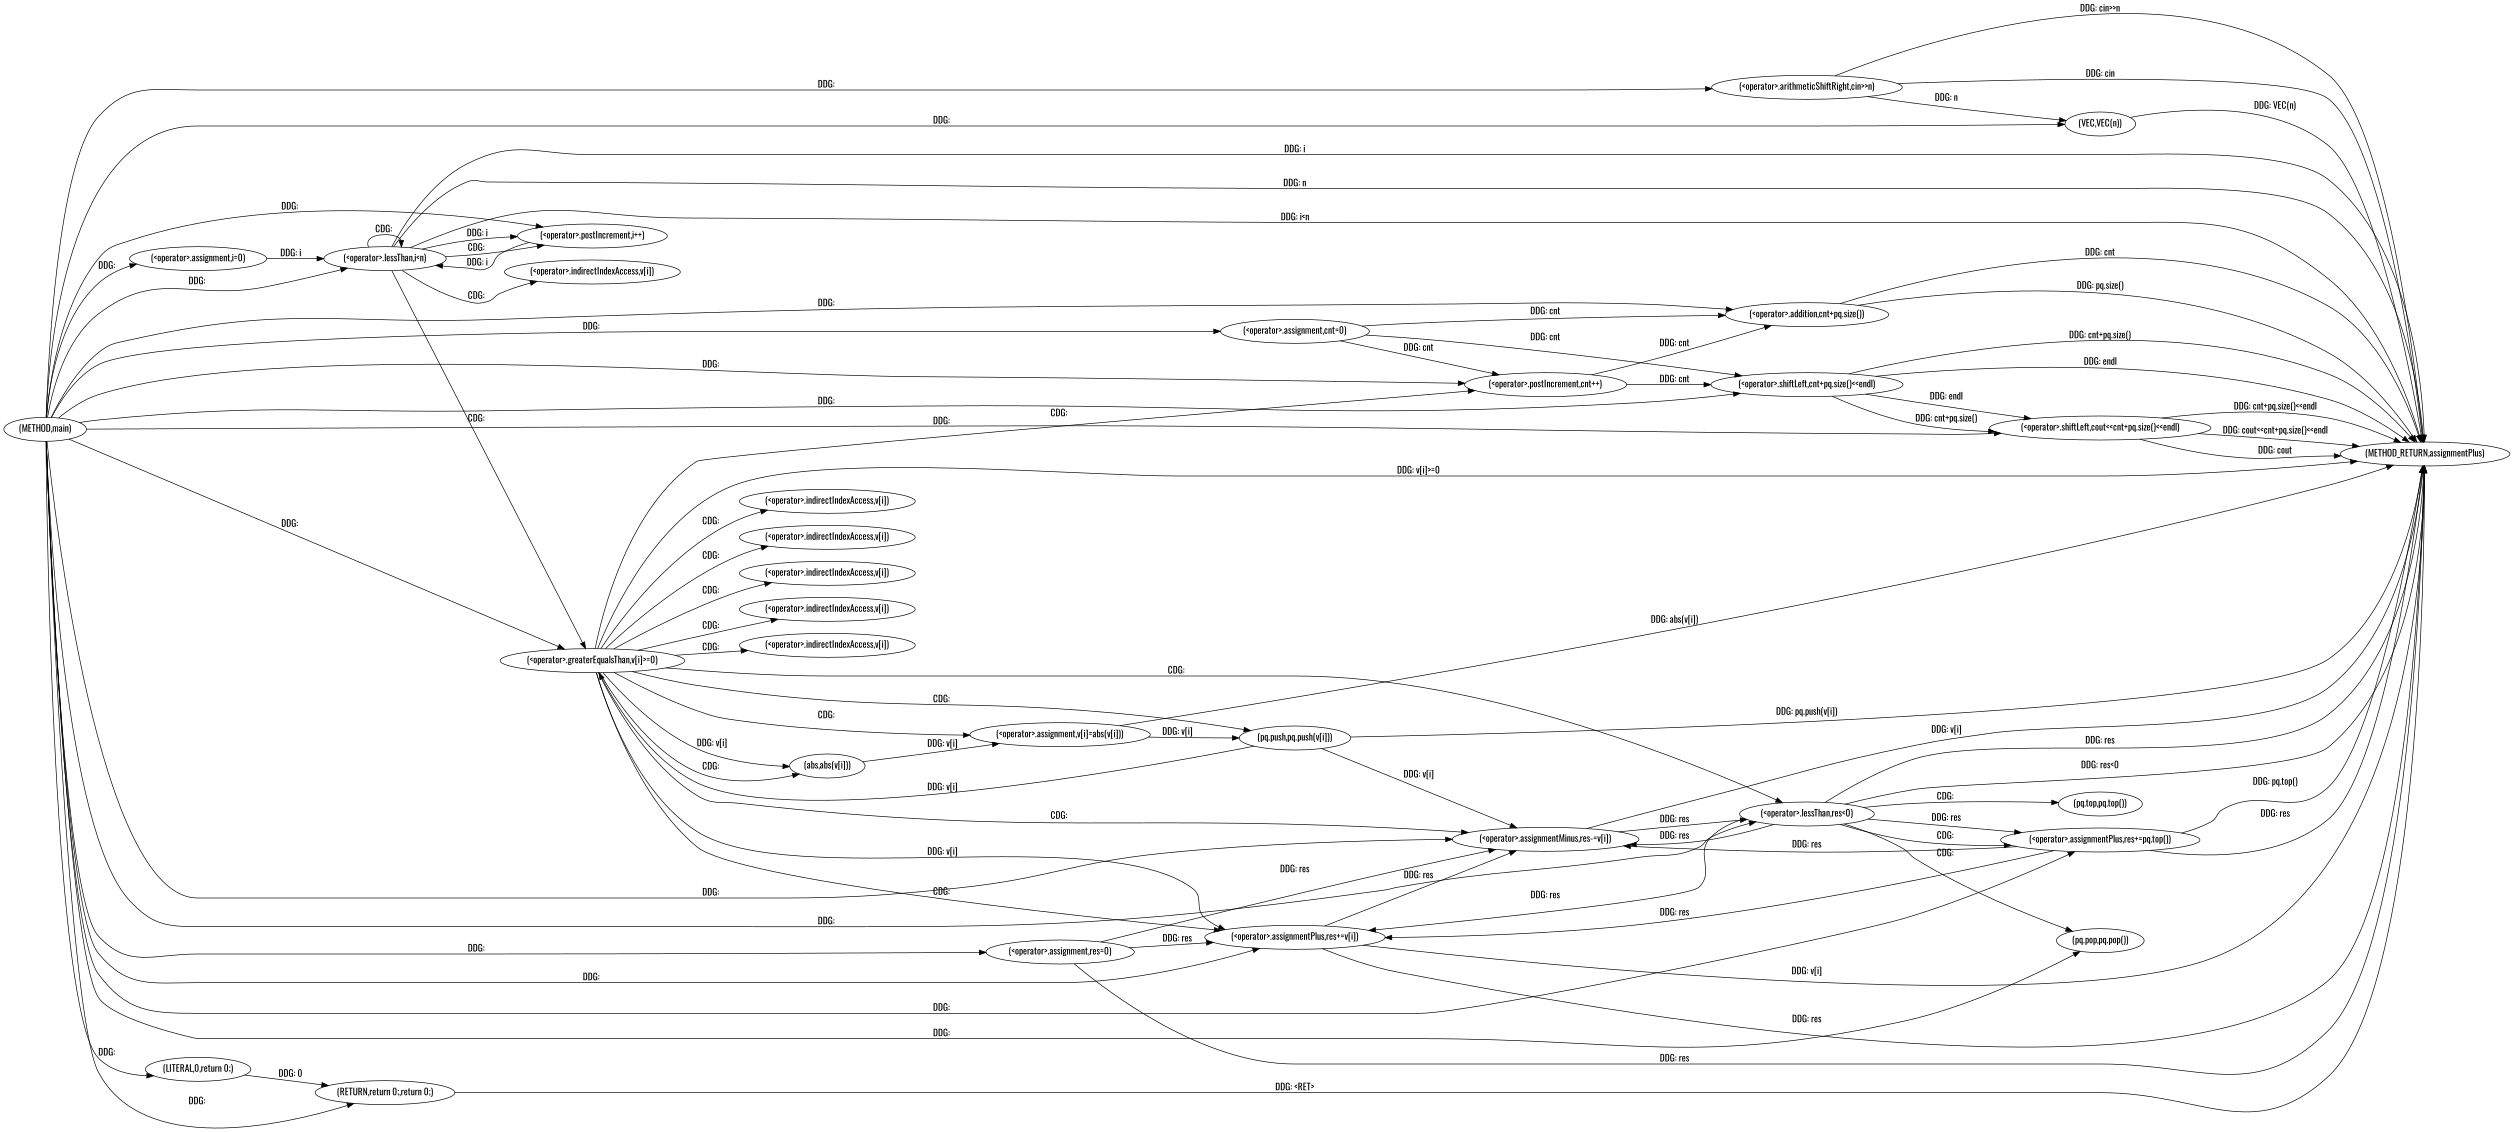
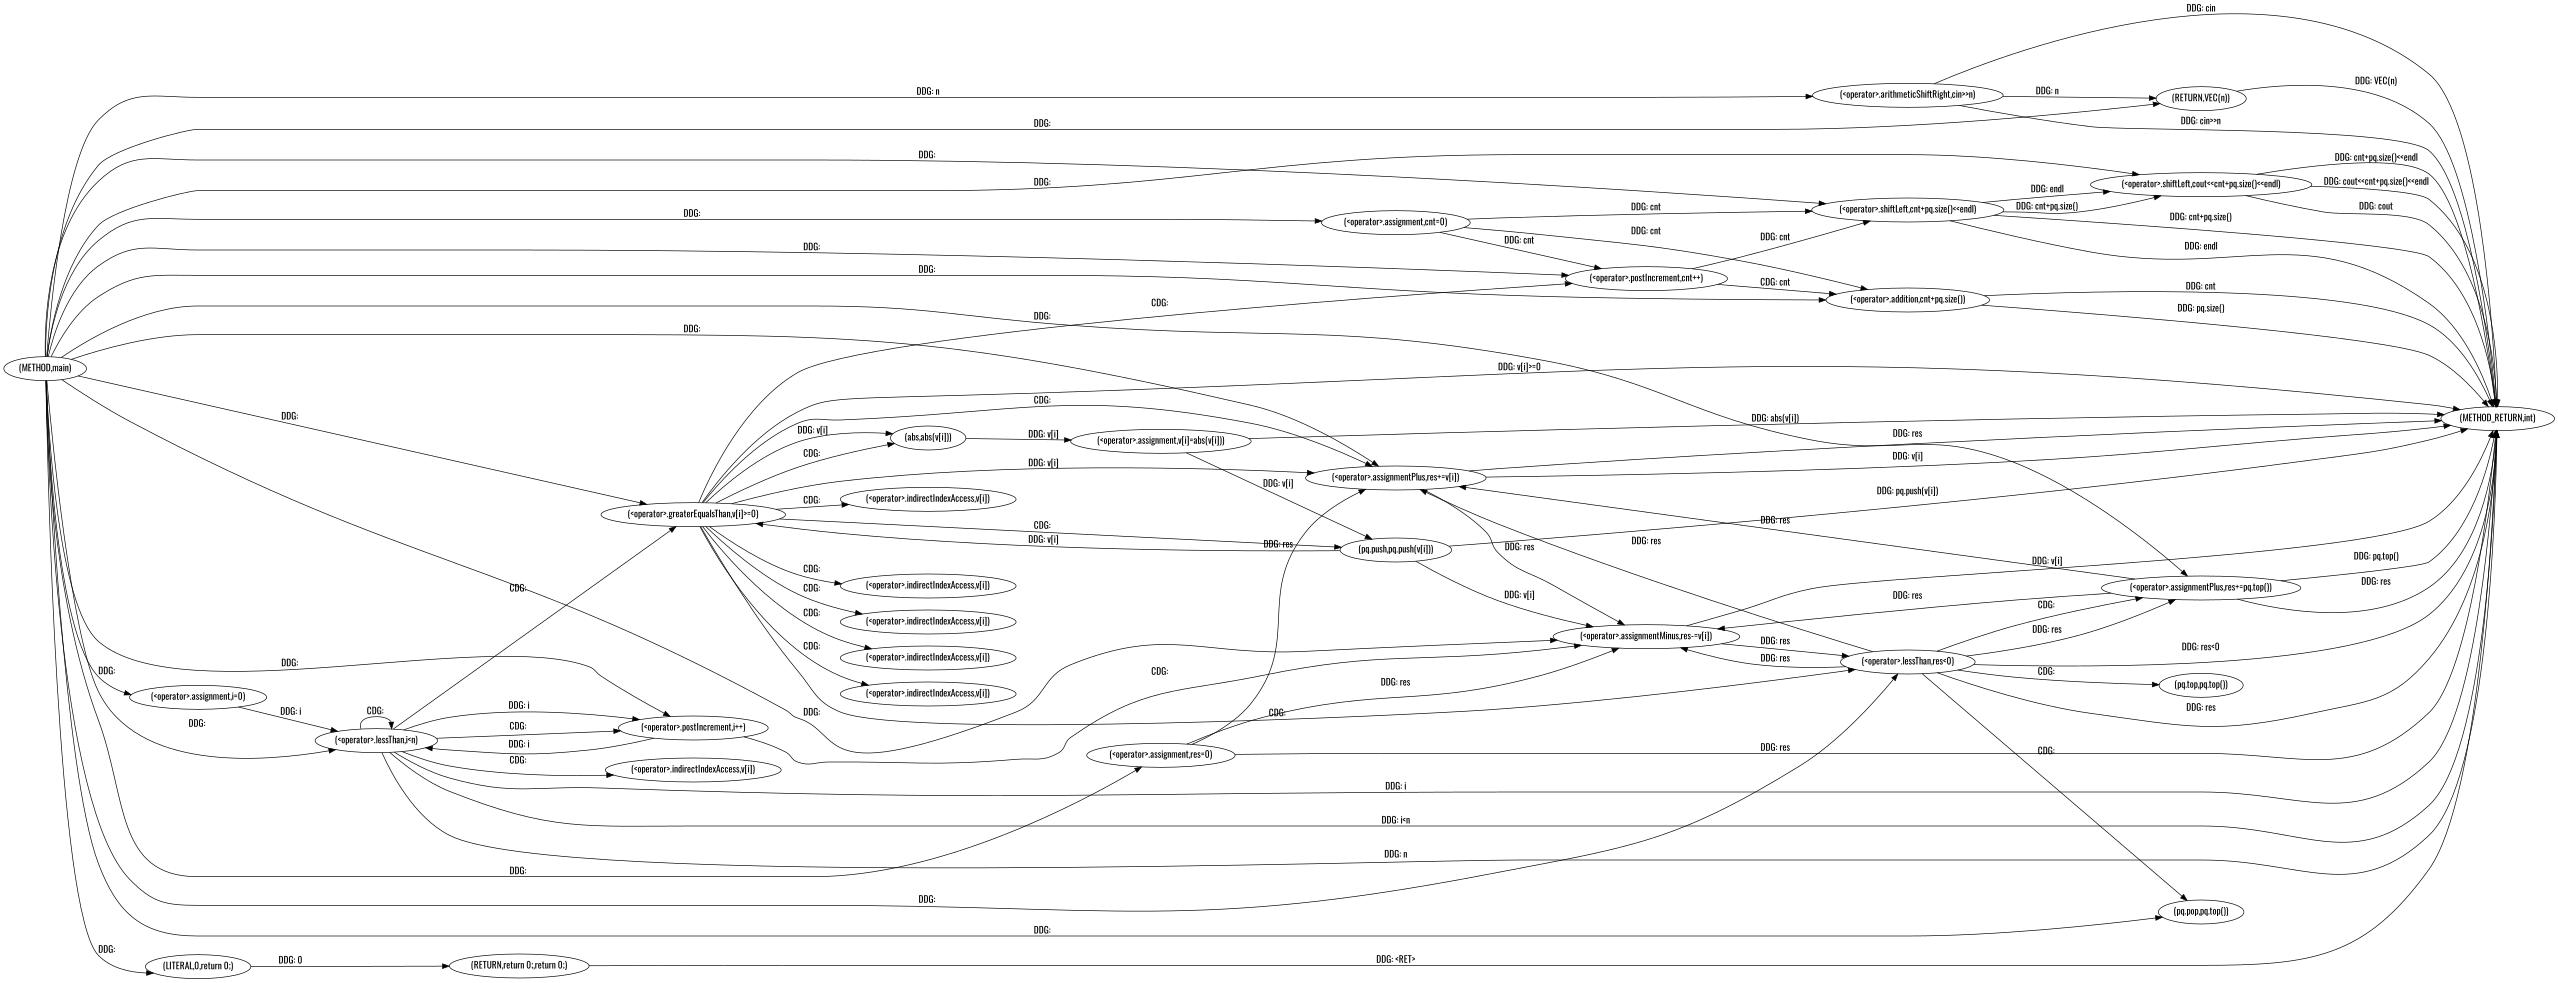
(827, 85) -> (928, 92)
(2100, 124) -> (2201, 99)
(1675, 344) -> (1776, 283)
(2425, 454) -> (2498, 419)
(784, 726) -> none
(999, 822) -> (1148, 698)
(71, 893) -> none
(2100, 941) -> (2201, 912)
